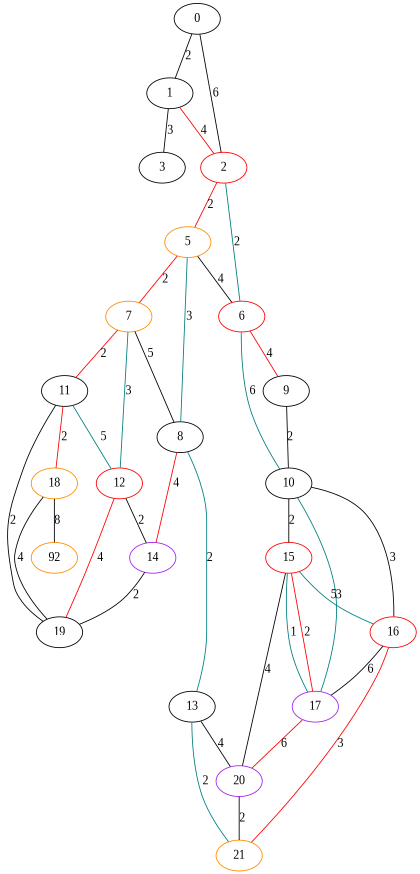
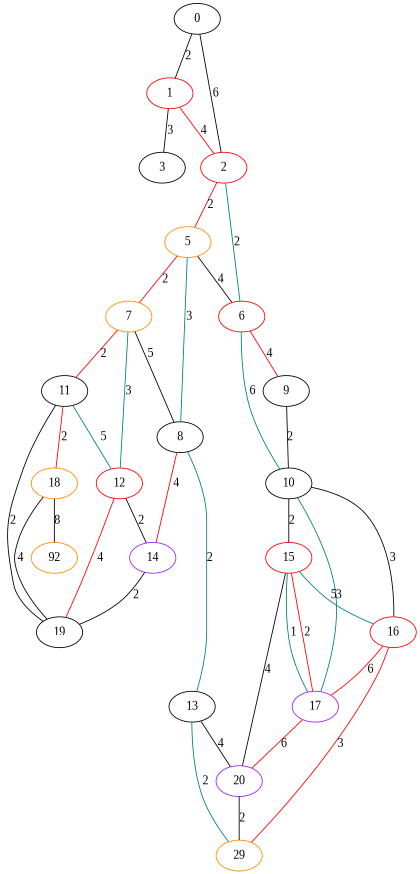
(170, 93) -> (170, 93)
(359, 673) -> (359, 673)
(239, 856) -> (239, 856)
